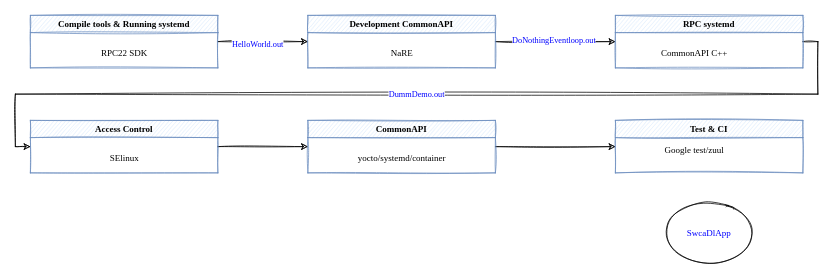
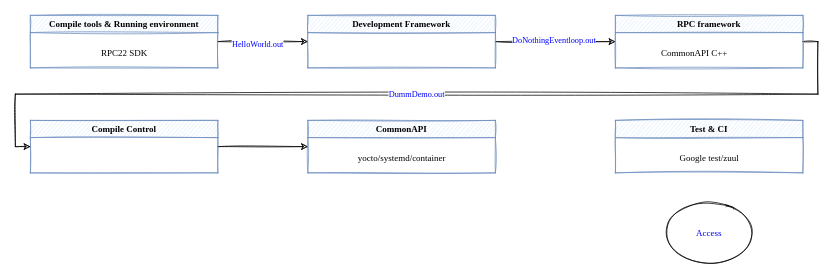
(124, 24) -> (124, 24)
(401, 24) -> (401, 24)
(709, 24) -> (709, 24)
(402, 53) -> none
(124, 129) -> (124, 129)
(552, 147) -> none
(694, 150) -> (709, 158)
(124, 158) -> none
(709, 233) -> (709, 233)
